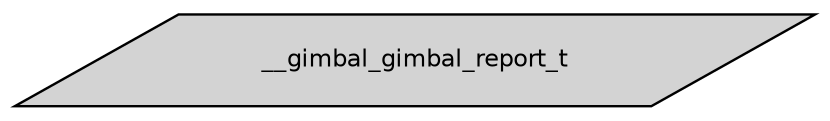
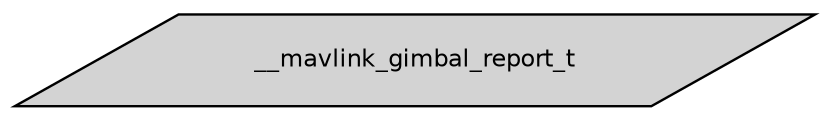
(415, 60) -> (415, 60)
